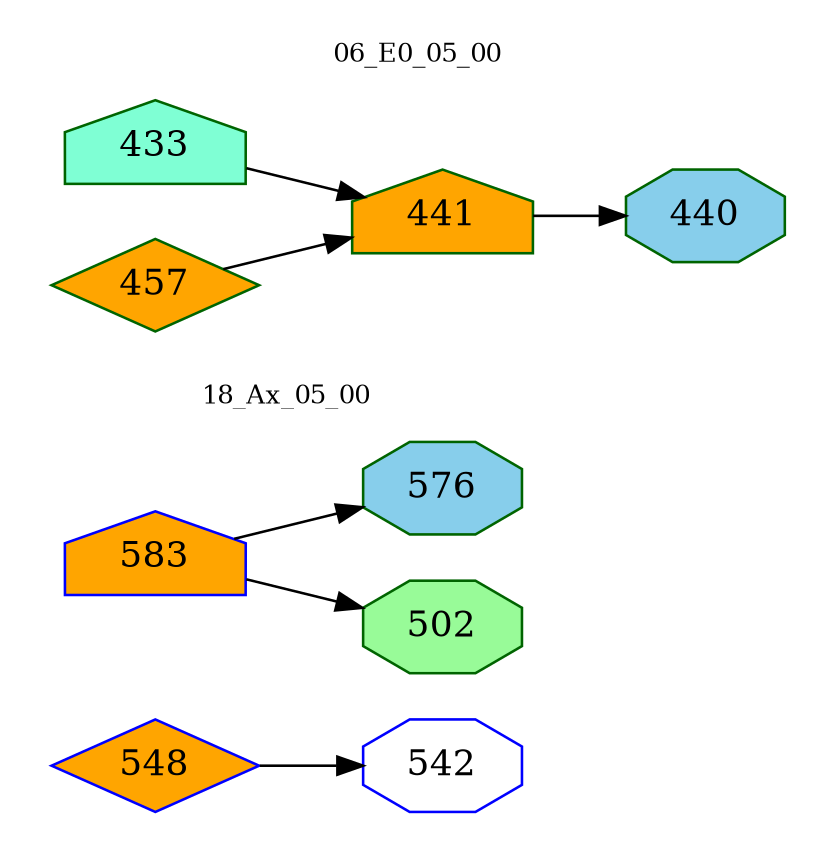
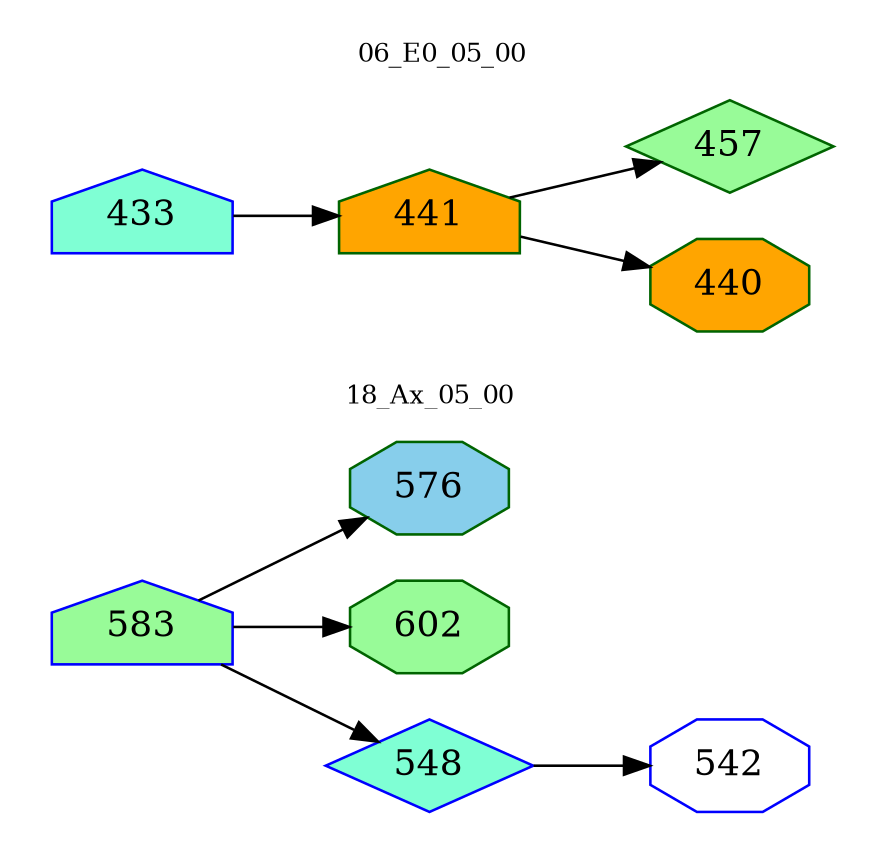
(155, 146) -> (142, 216)
(705, 216) -> (730, 285)
(275, 256) -> (572, 183)
(155, 285) -> (730, 146)
(155, 558) -> (142, 627)
(443, 627) -> (429, 627)
none -> (288, 697)
(155, 766) -> (429, 766)
